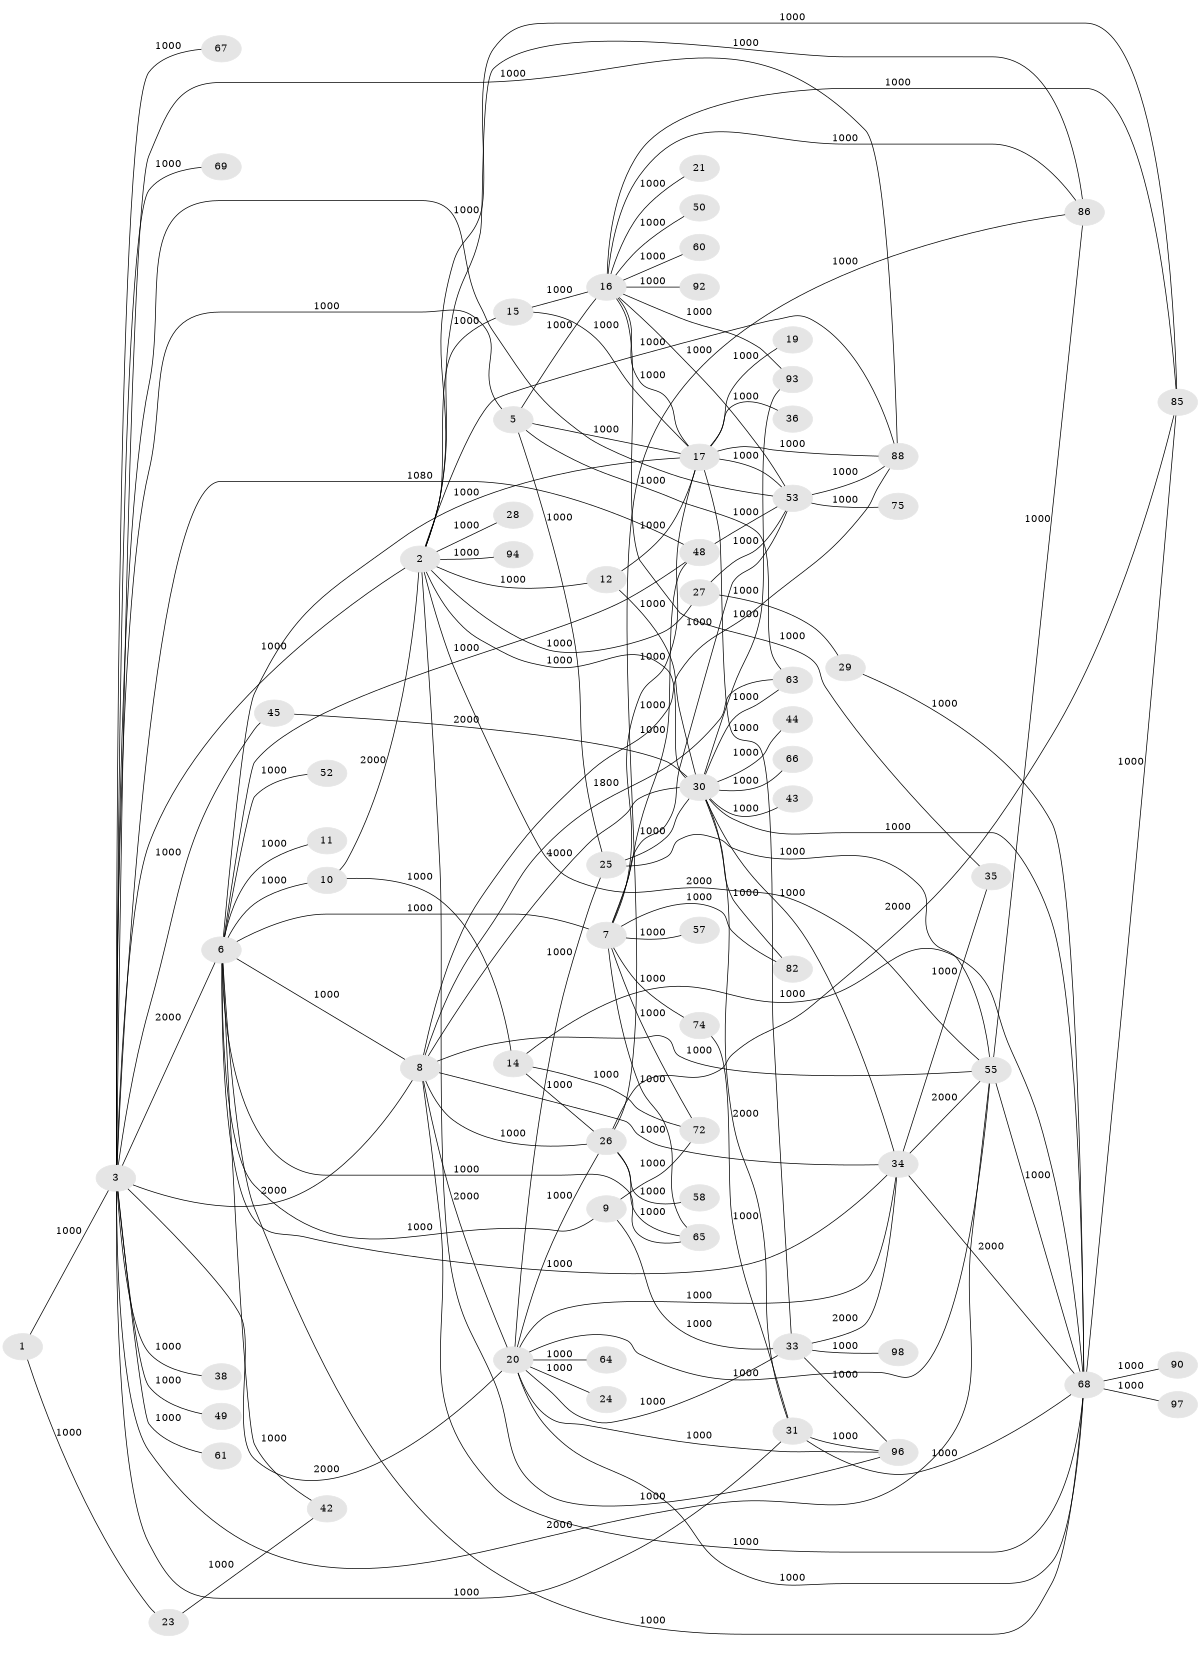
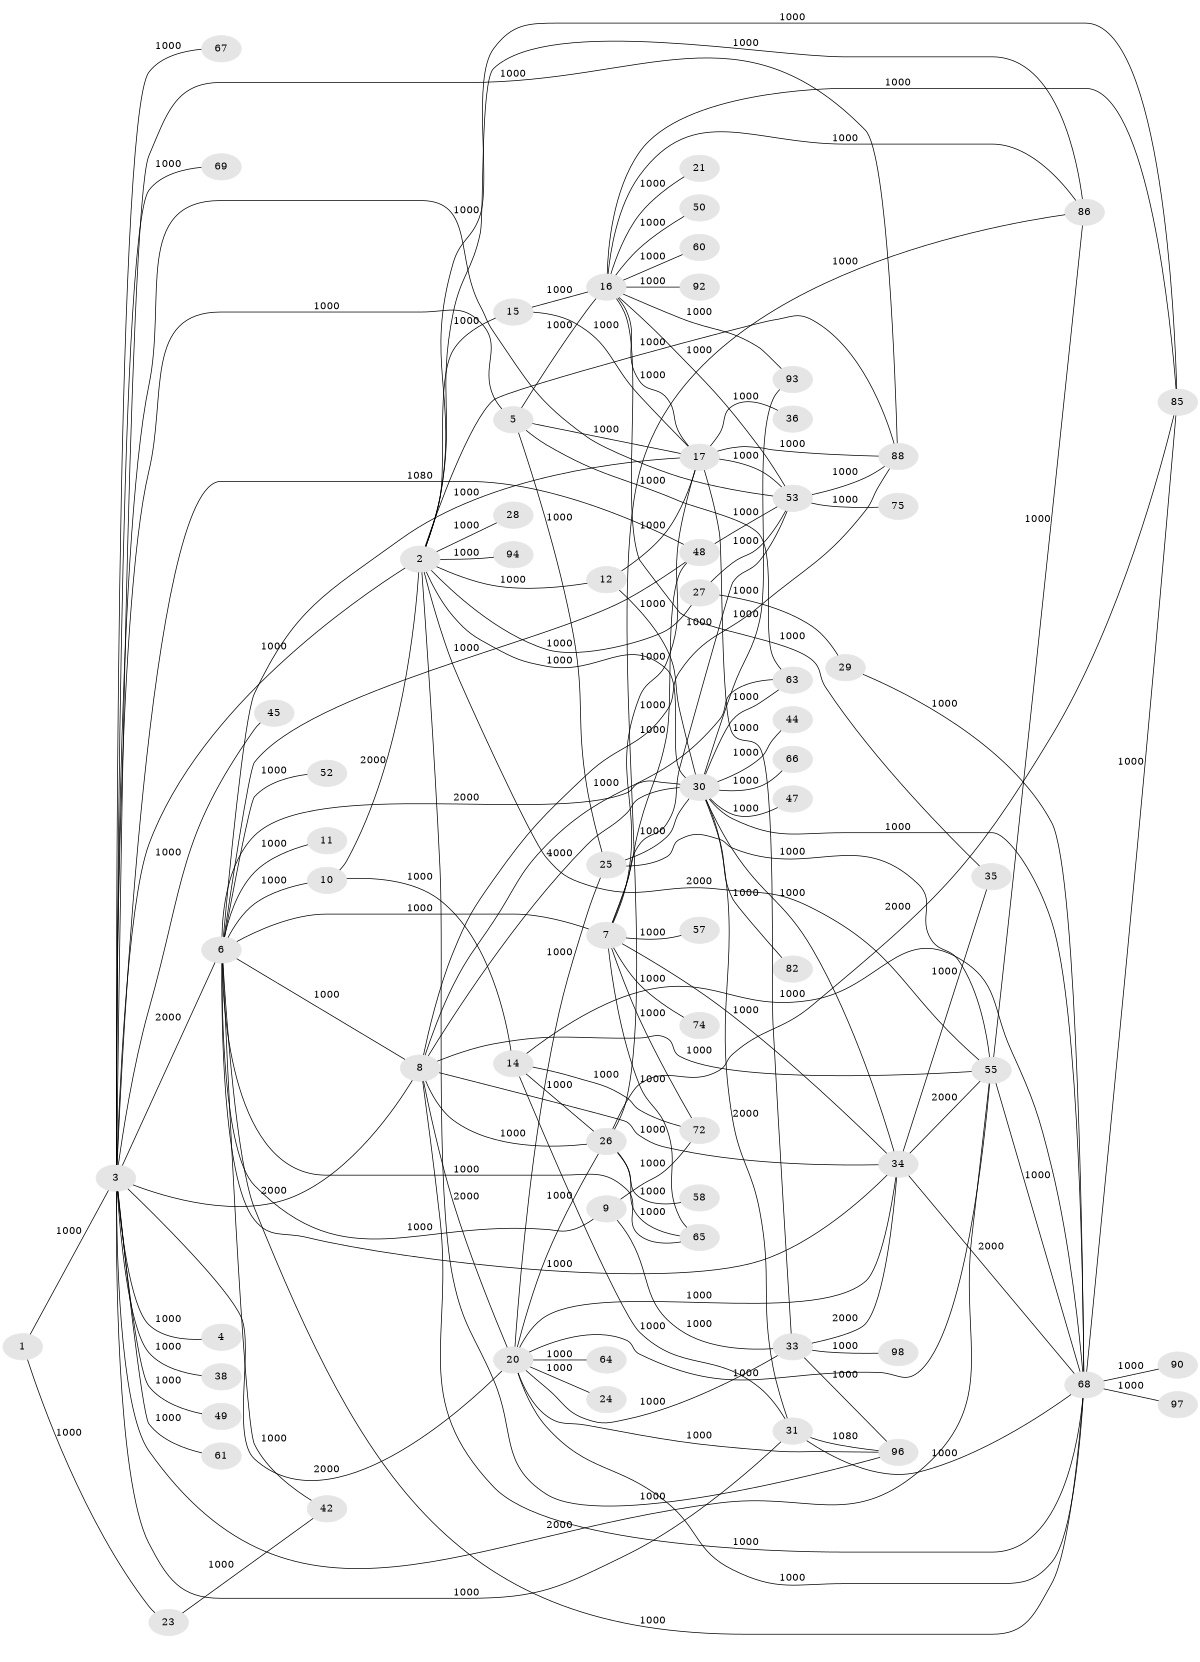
(793, 340) -> none
(495, 730) -> (413, 804)
(606, 783) -> (606, 783)
(793, 799) -> (793, 799)
(708, 906) -> (768, 1045)
(734, 1229) -> (612, 1285)
none -> (221, 1337)
(846, 1437) -> (846, 1437)
